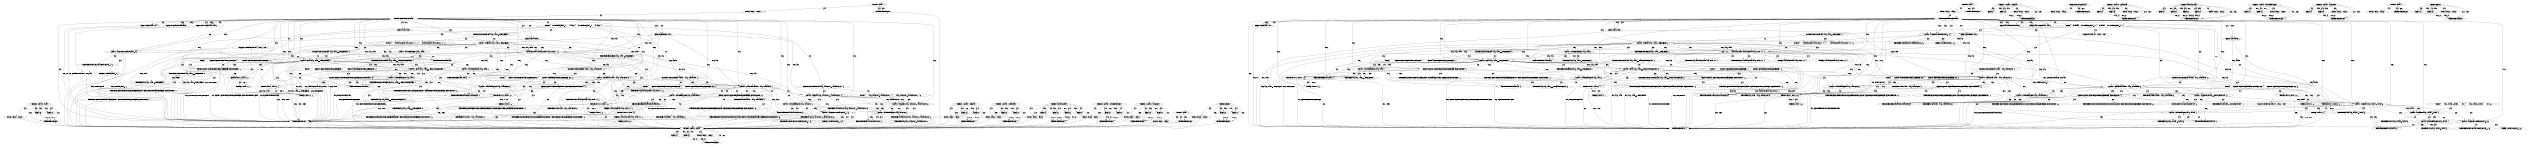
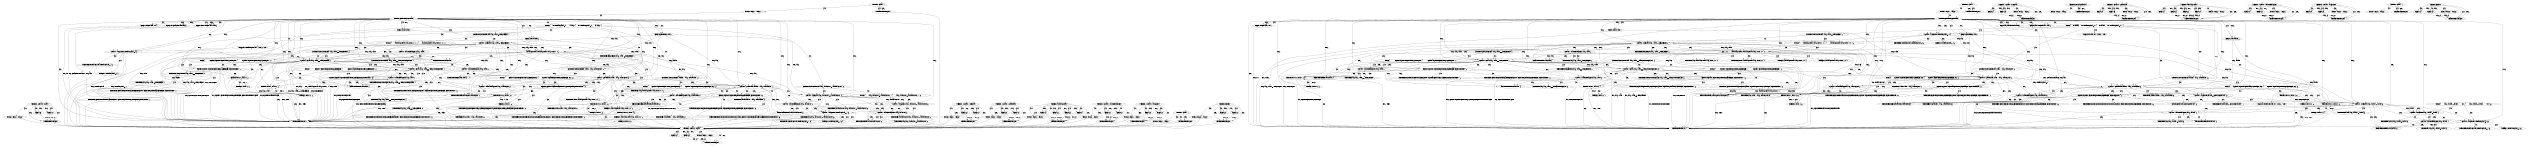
(2194, 99) -> (2241, 100)
(2301, 100) -> (2301, 100)
